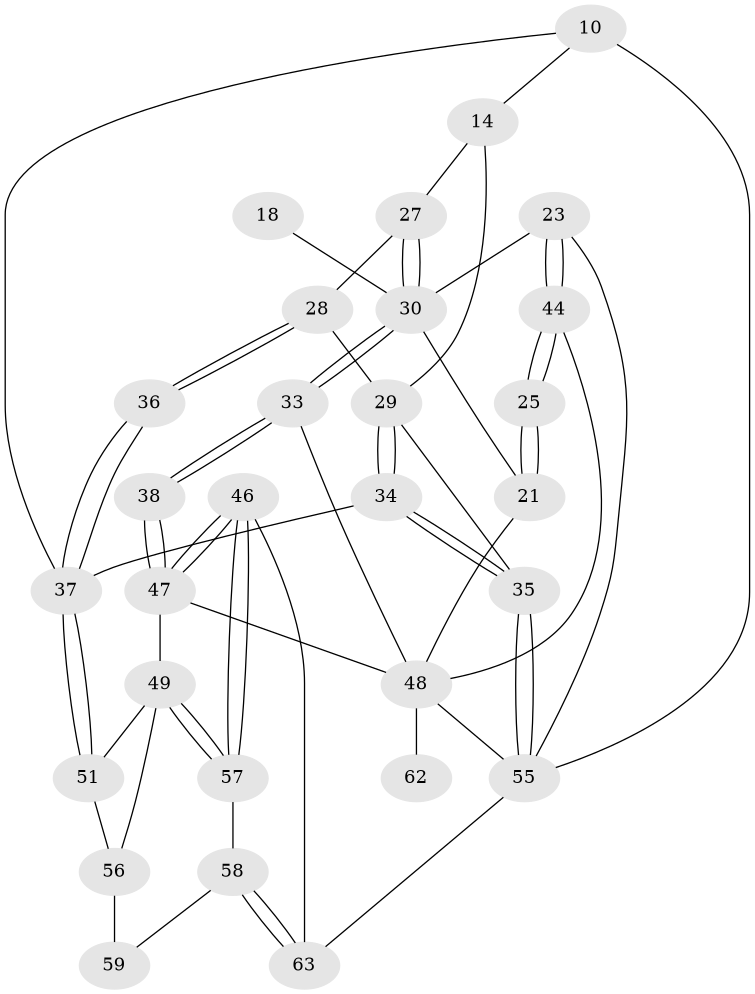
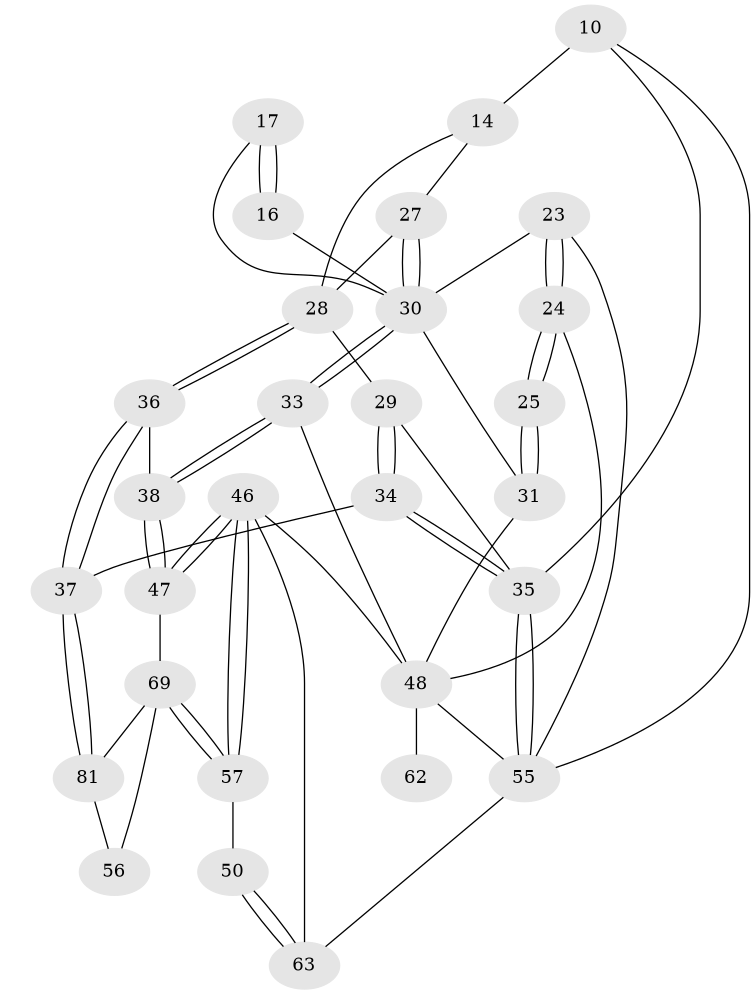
none -> (268, 122)
(86, 134) -> (699, 322)
(268, 216) -> (268, 216)
(477, 277) -> (365, 191)
(554, 310) -> (554, 310)
none -> (150, 450)
(530, 497) -> (530, 497)
(288, 638) -> (339, 585)
(160, 685) -> (160, 685)
(88, 778) -> (88, 778)
(233, 872) -> (233, 872)
(115, 966) -> none
